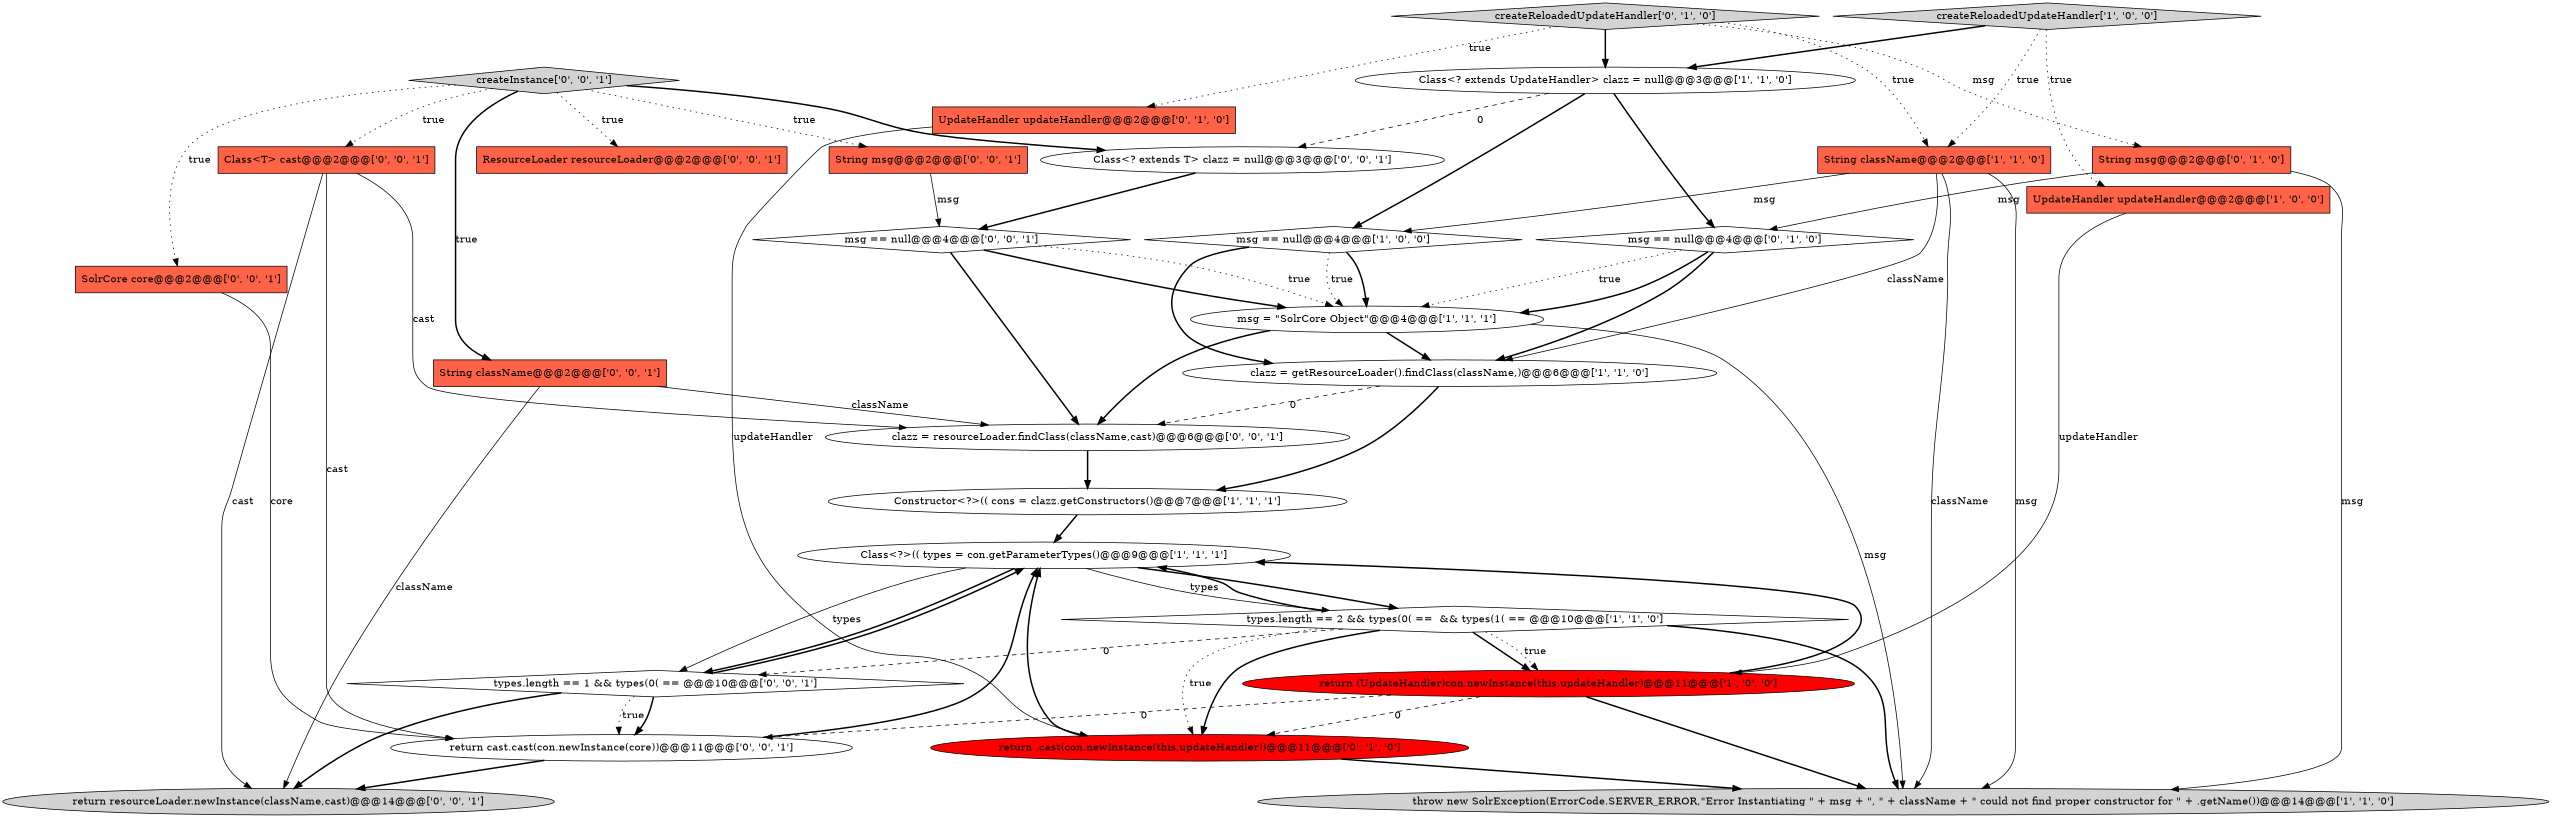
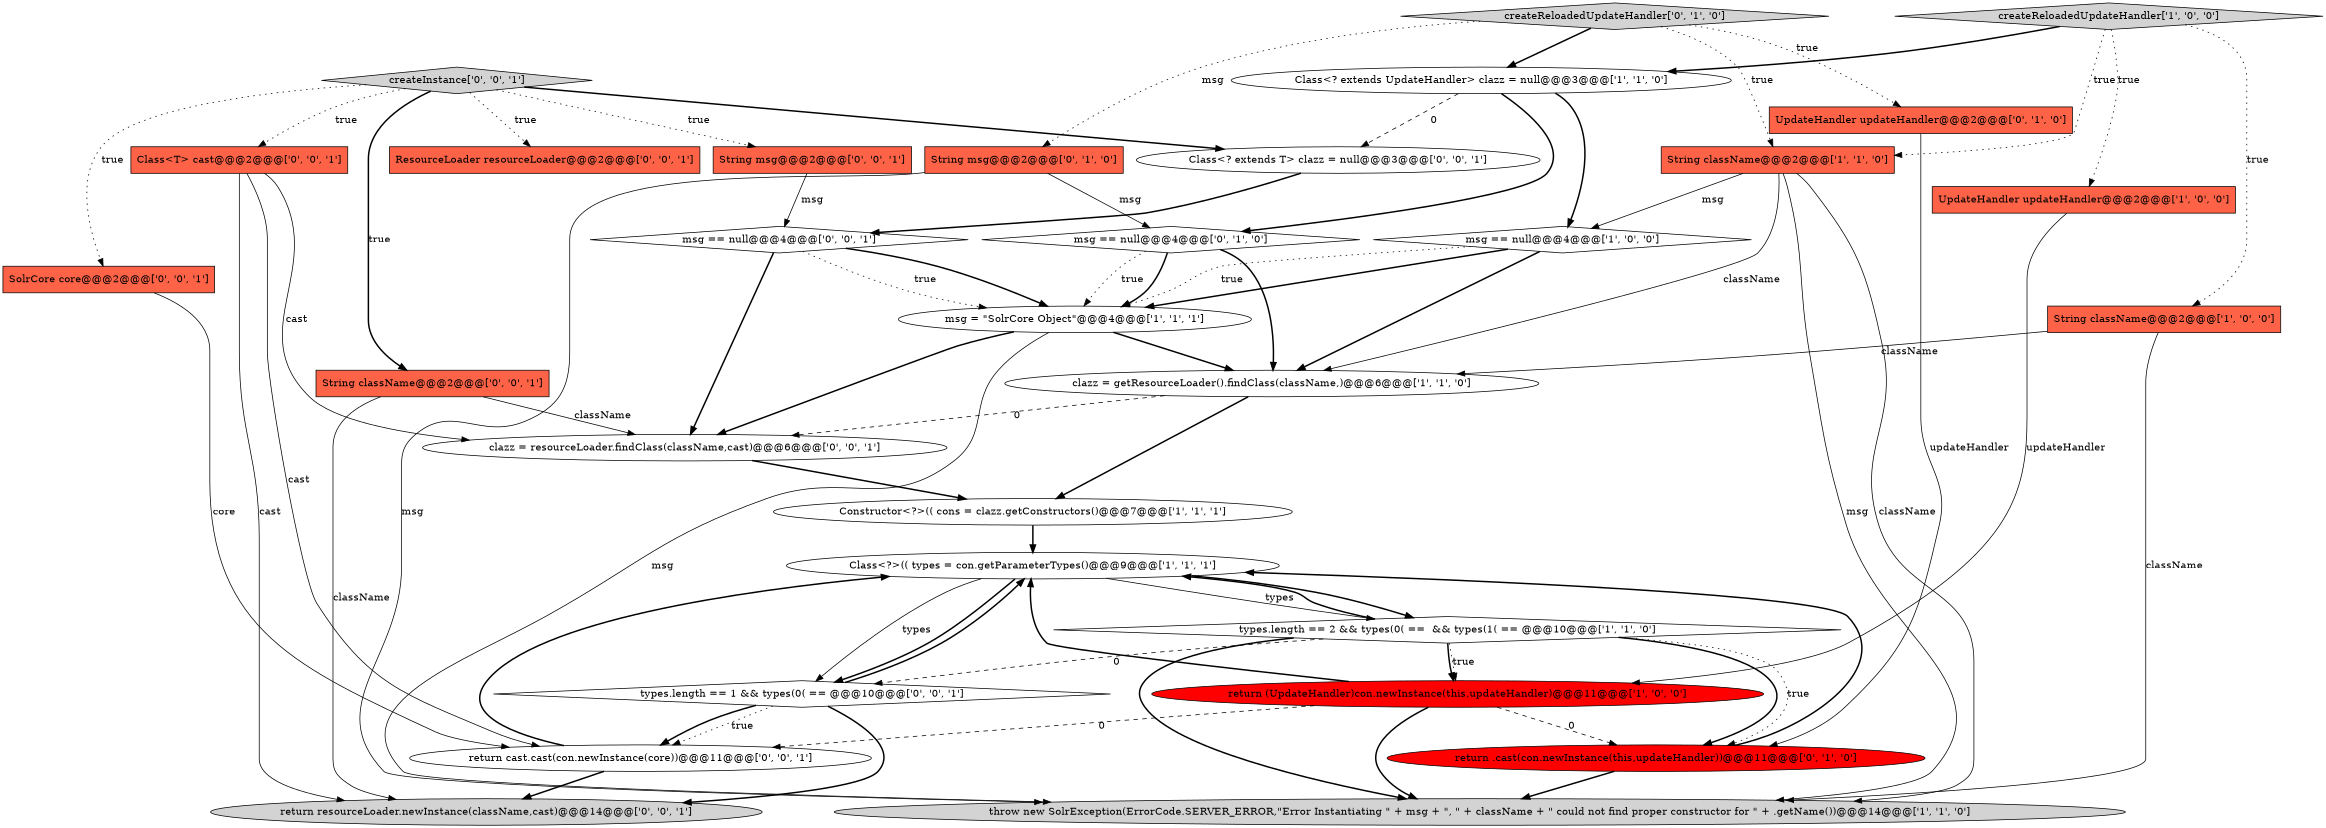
none -> (2164, 319)
